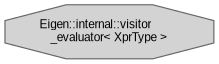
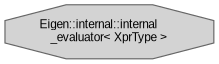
(109, 32) -> (109, 32)
